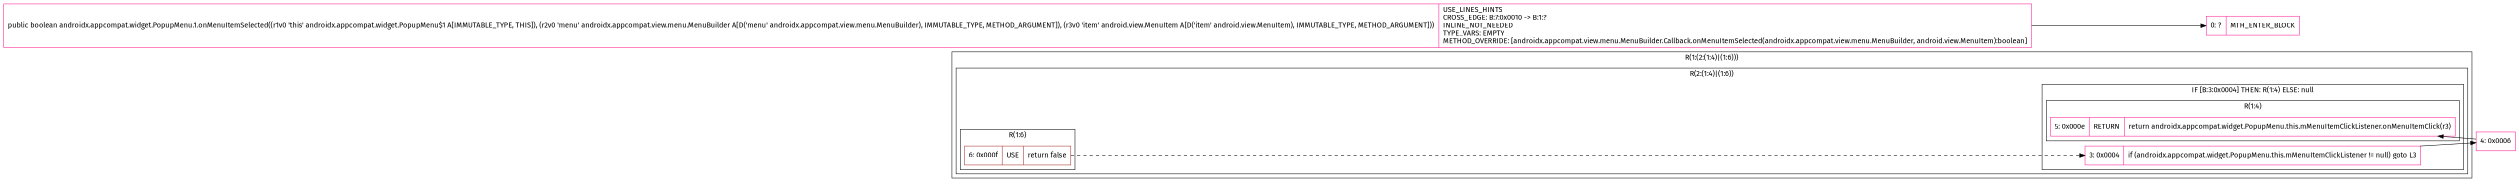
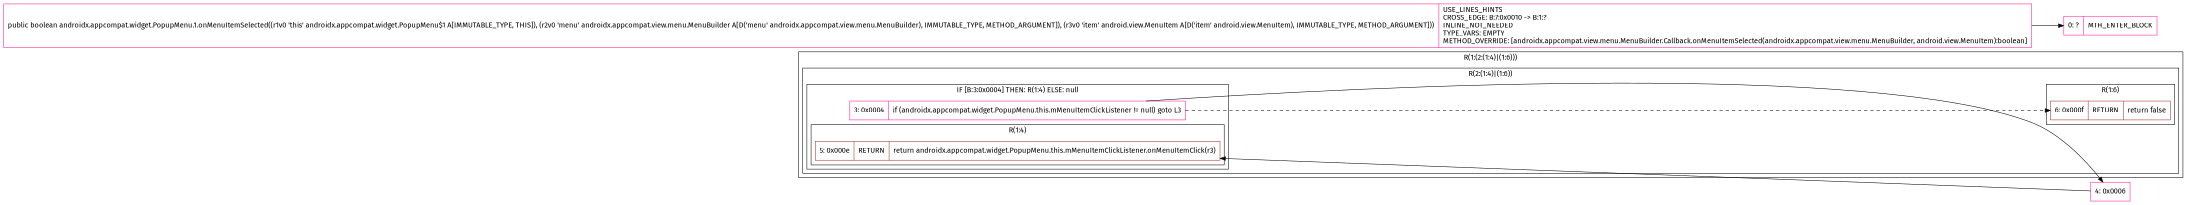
(2253, 127) -> (1018, 151)
(1013, 155) -> (2106, 110)
(1575, 156) -> (1615, 110)
